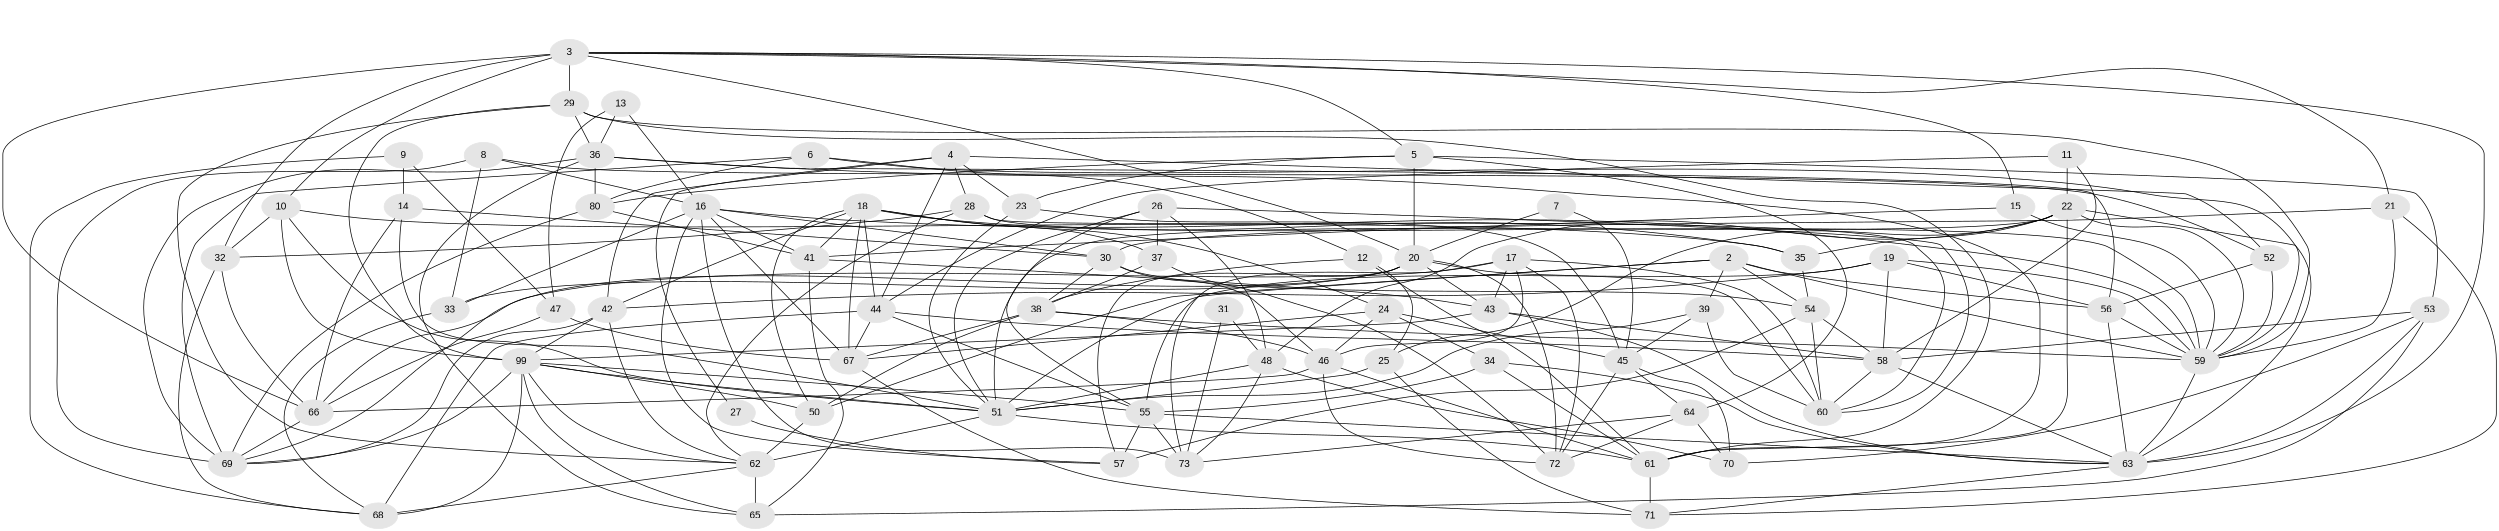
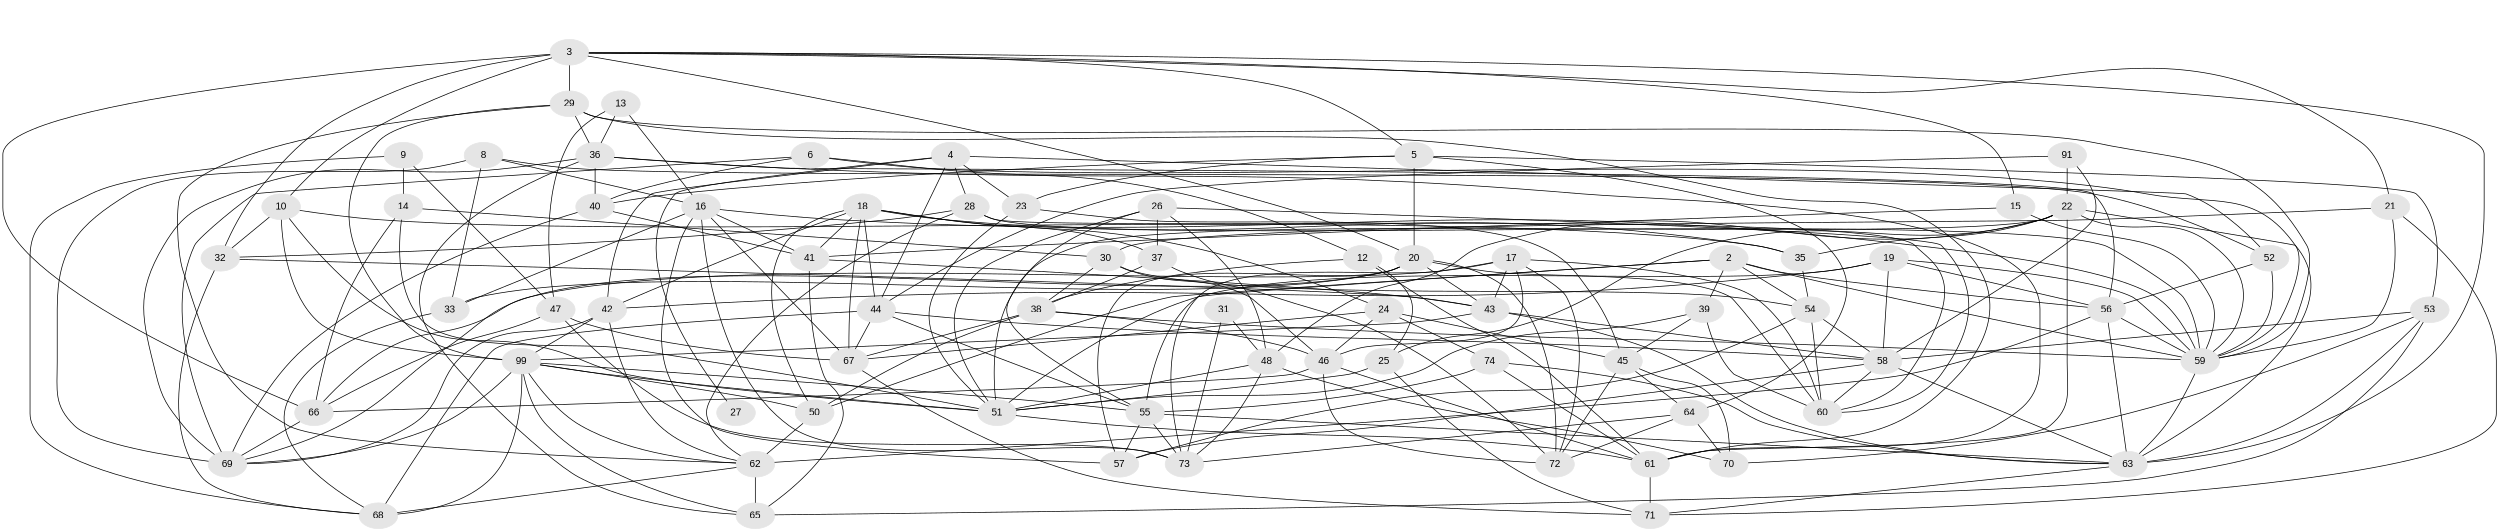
(2067, 155) -> (2067, 155)
(595, 207) -> (595, 207)
(1556, 207) -> none
(894, 231) -> none
(251, 344) -> (640, 270)
(1490, 361) -> (1490, 361)
(876, 438) -> (1305, 427)
none -> (881, 444)
(924, 453) -> (1591, 400)
